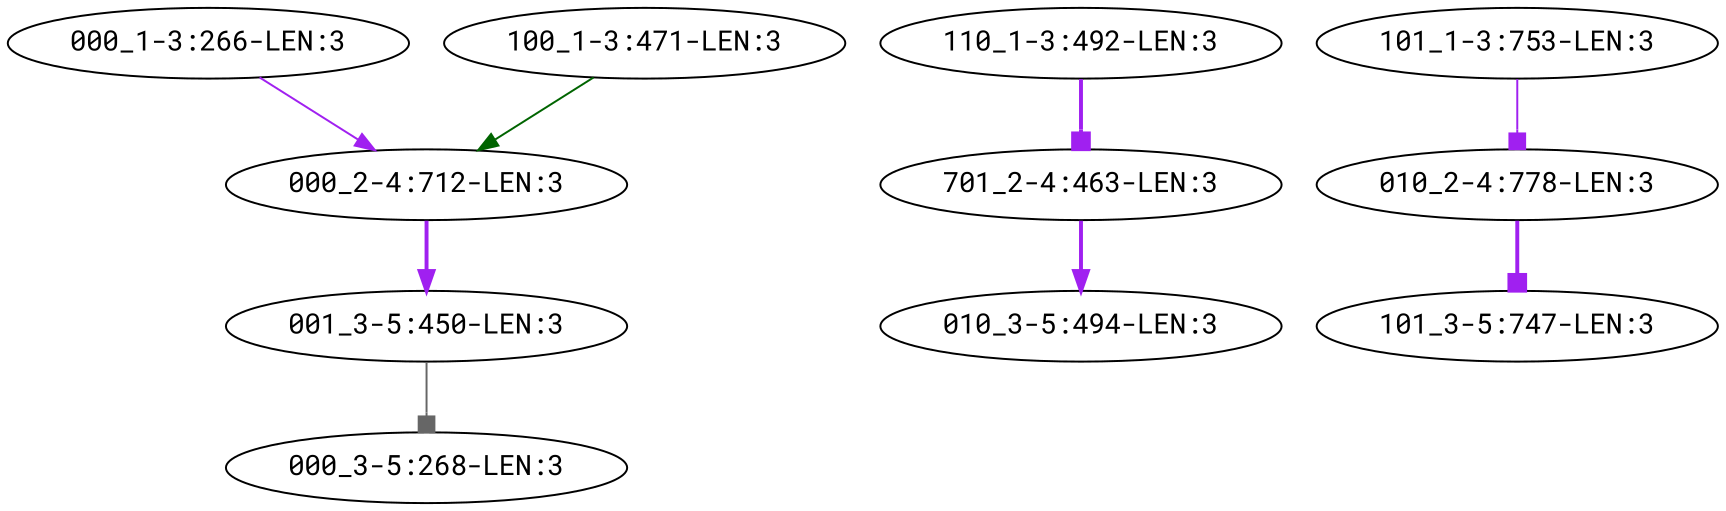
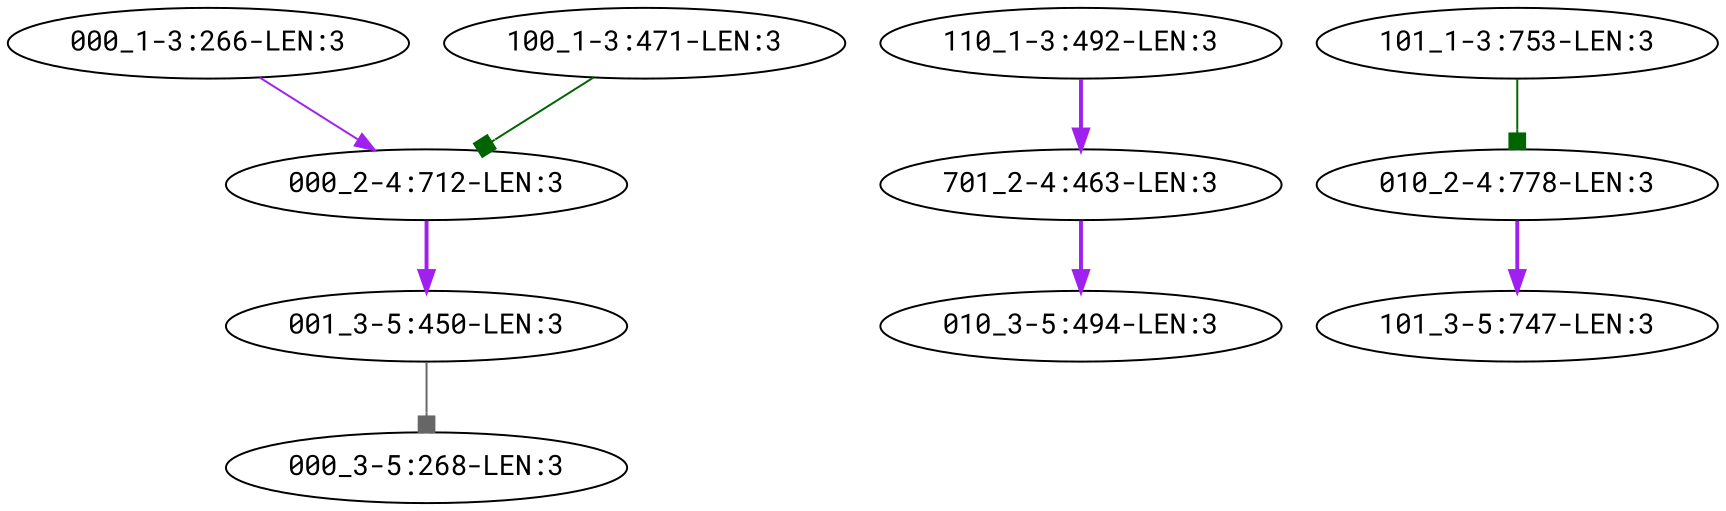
(1081, 104) -> (1081, 104)
(1517, 104) -> (1517, 104)
(544, 108) -> (544, 108)
(1517, 246) -> (1517, 246)
